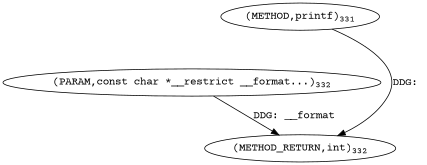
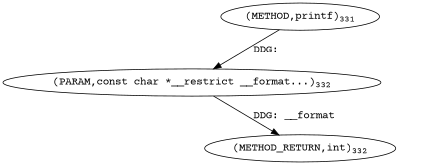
(391, 76) -> (250, 47)
